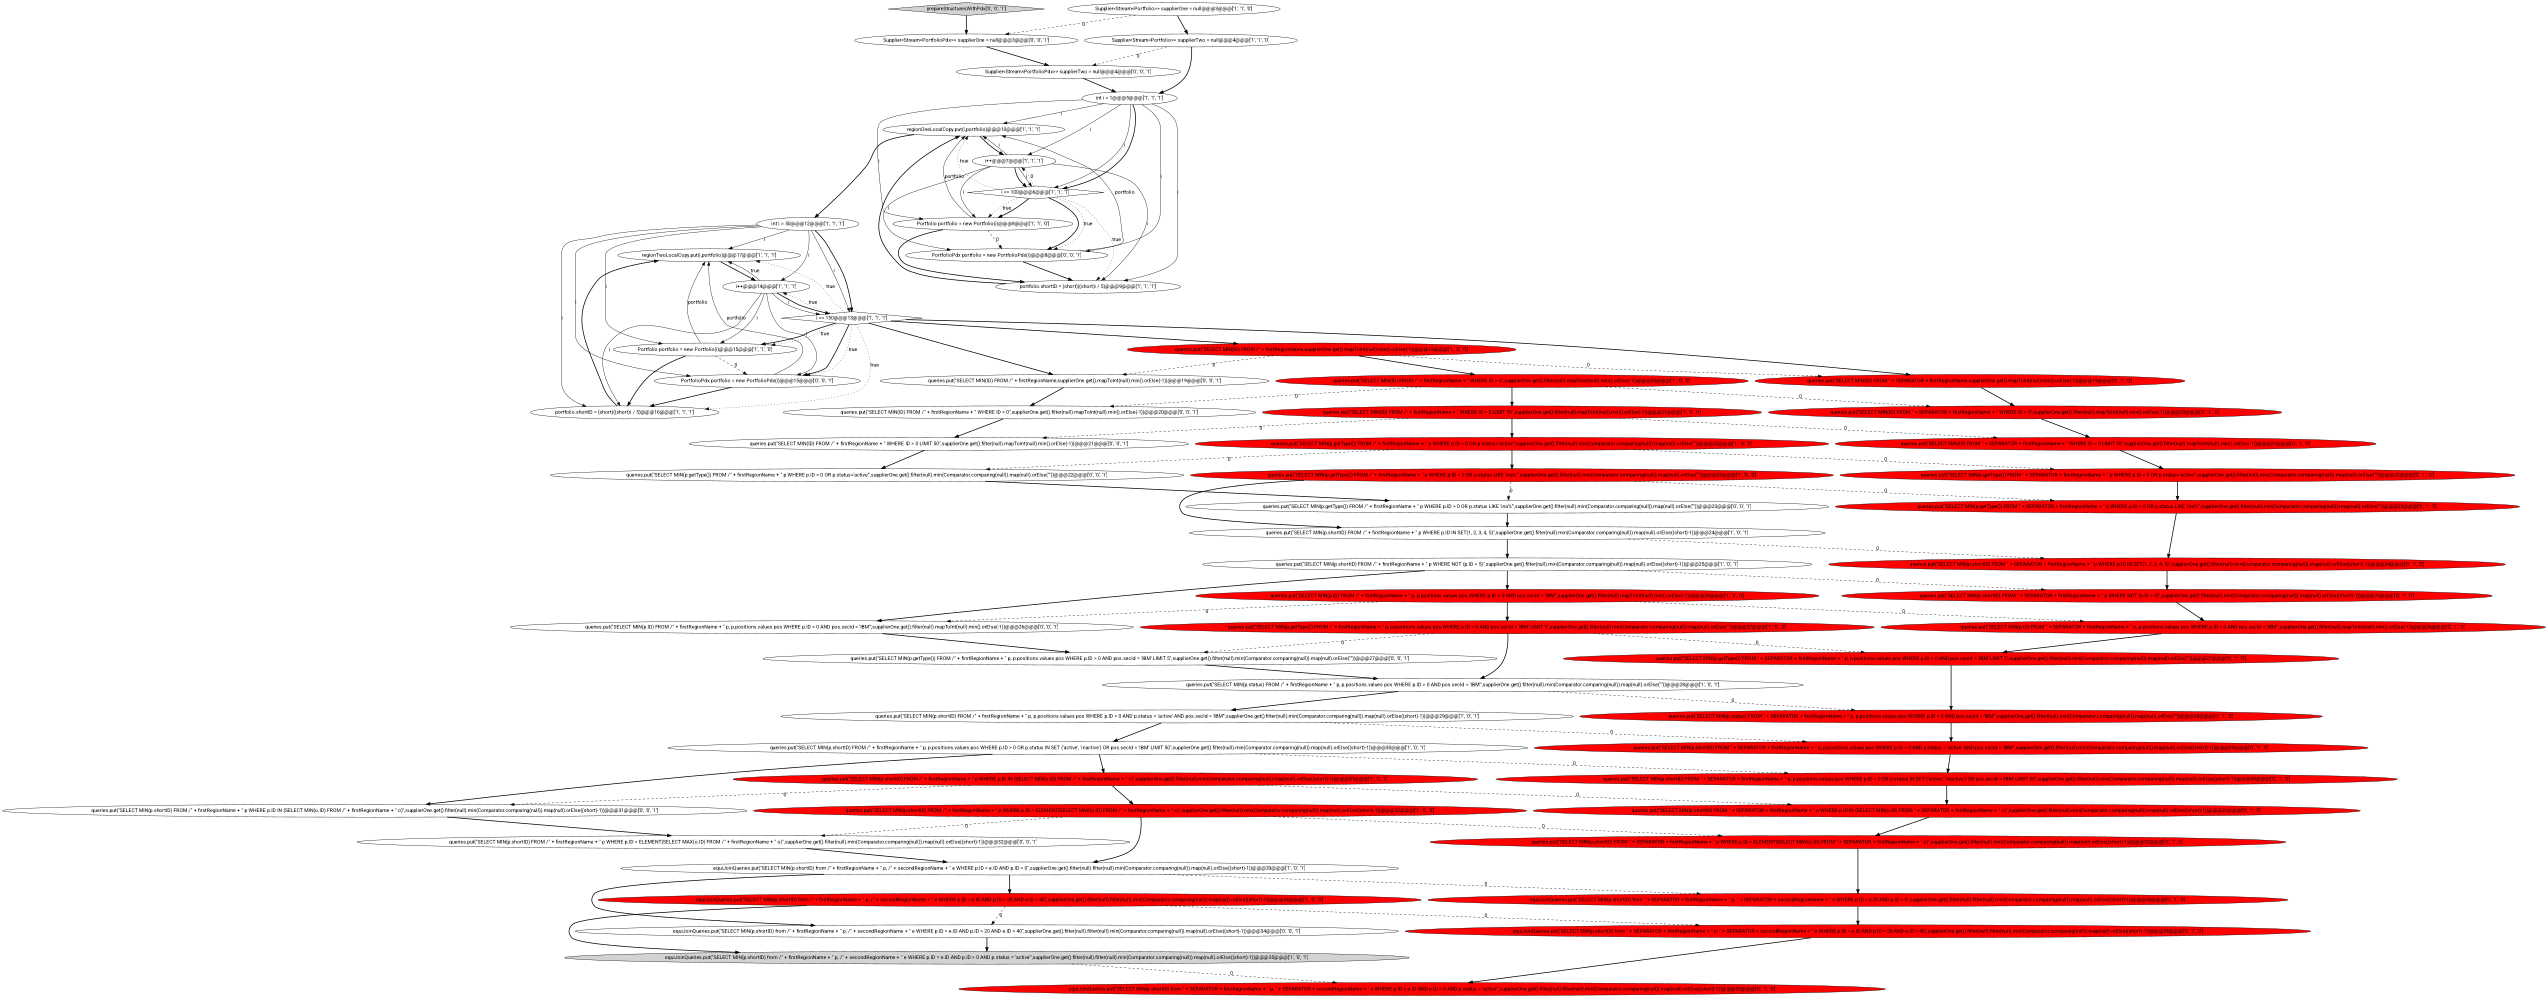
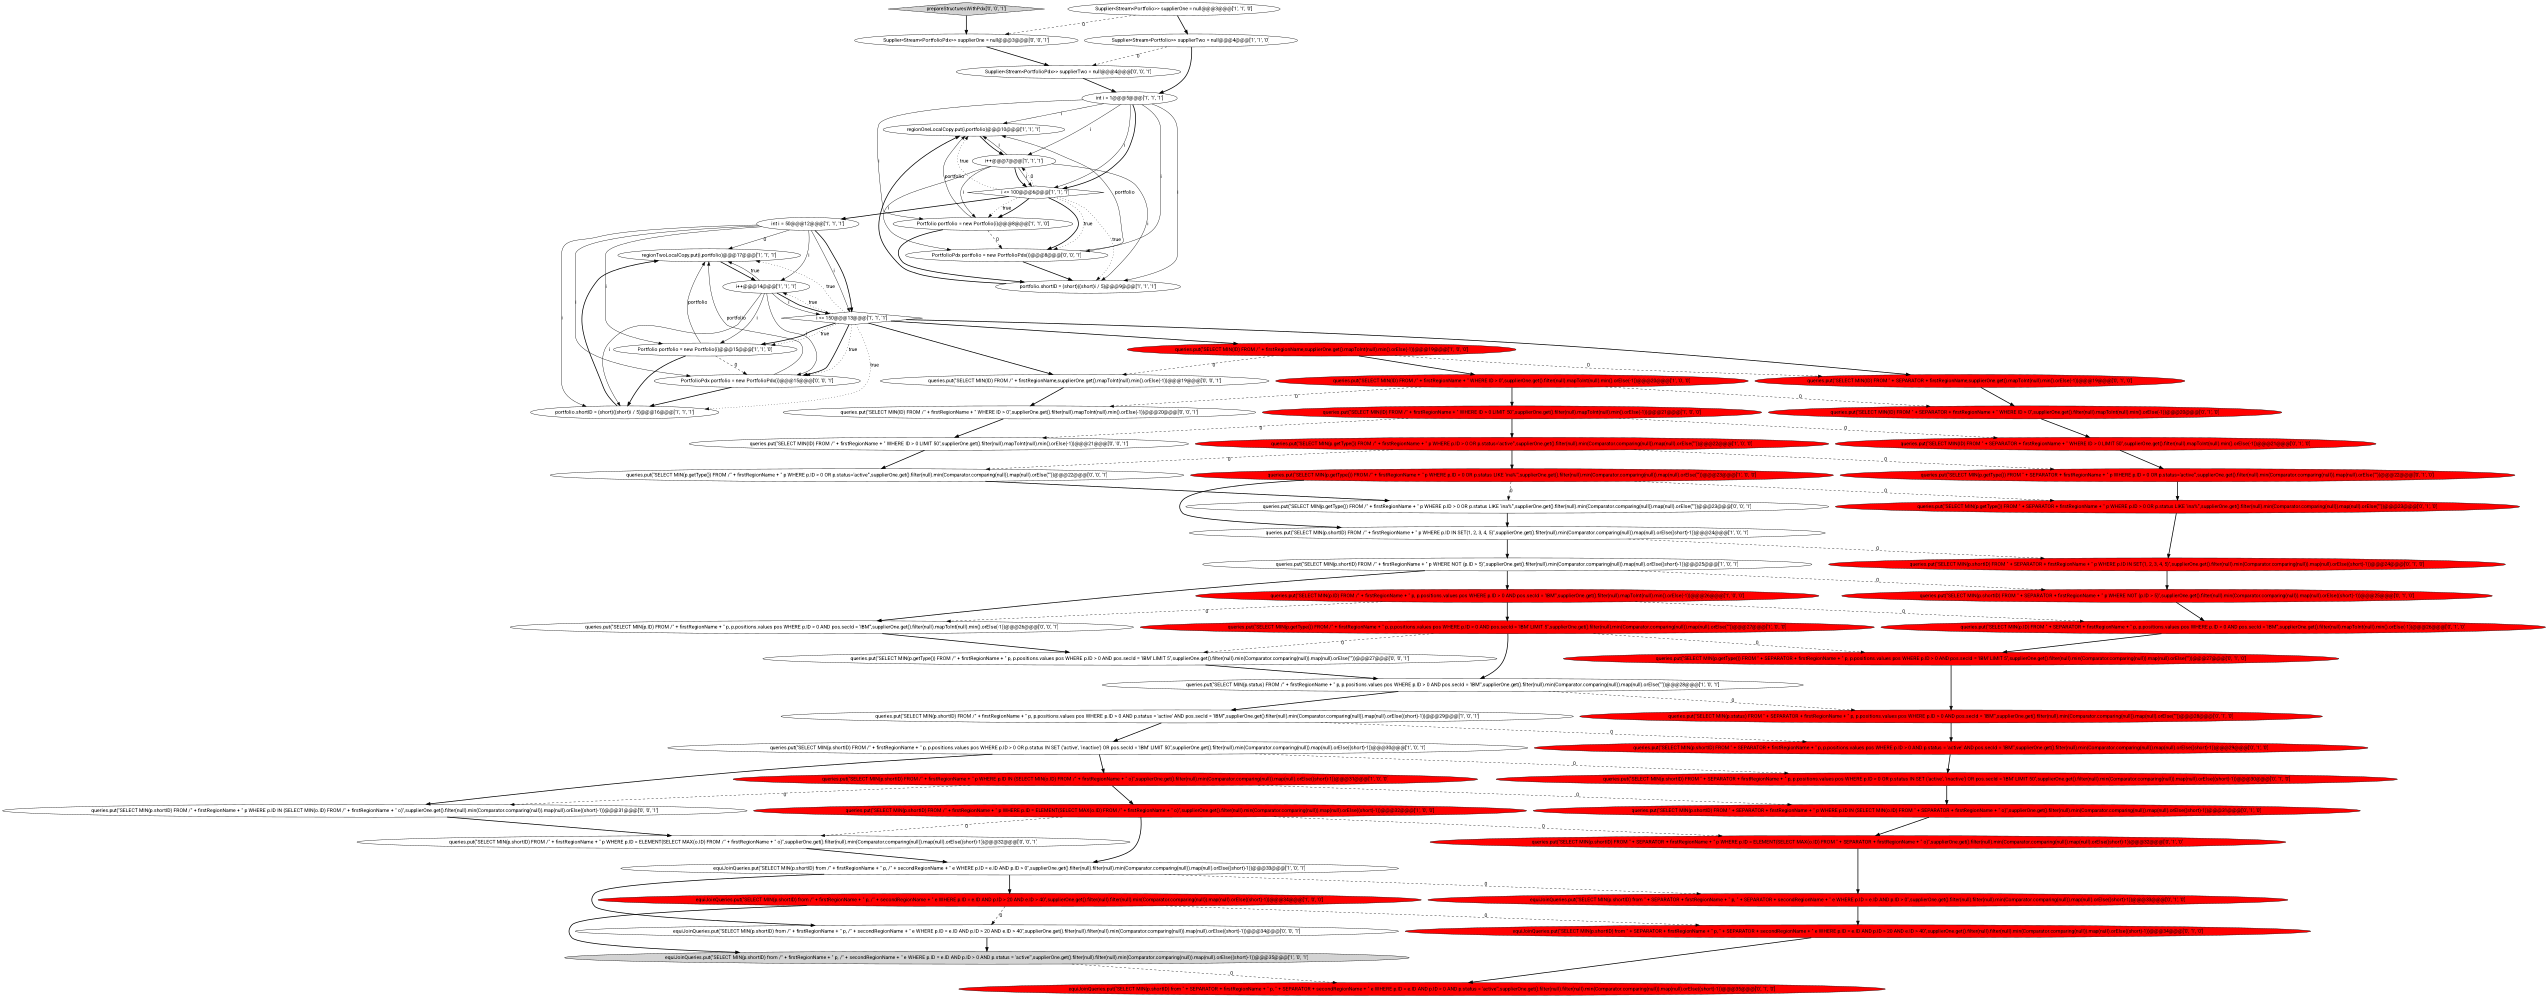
(864, 169) -> (927, 207)
(765, 240) -> (765, 240)
